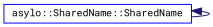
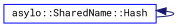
(98, 14) -> (80, 14)
